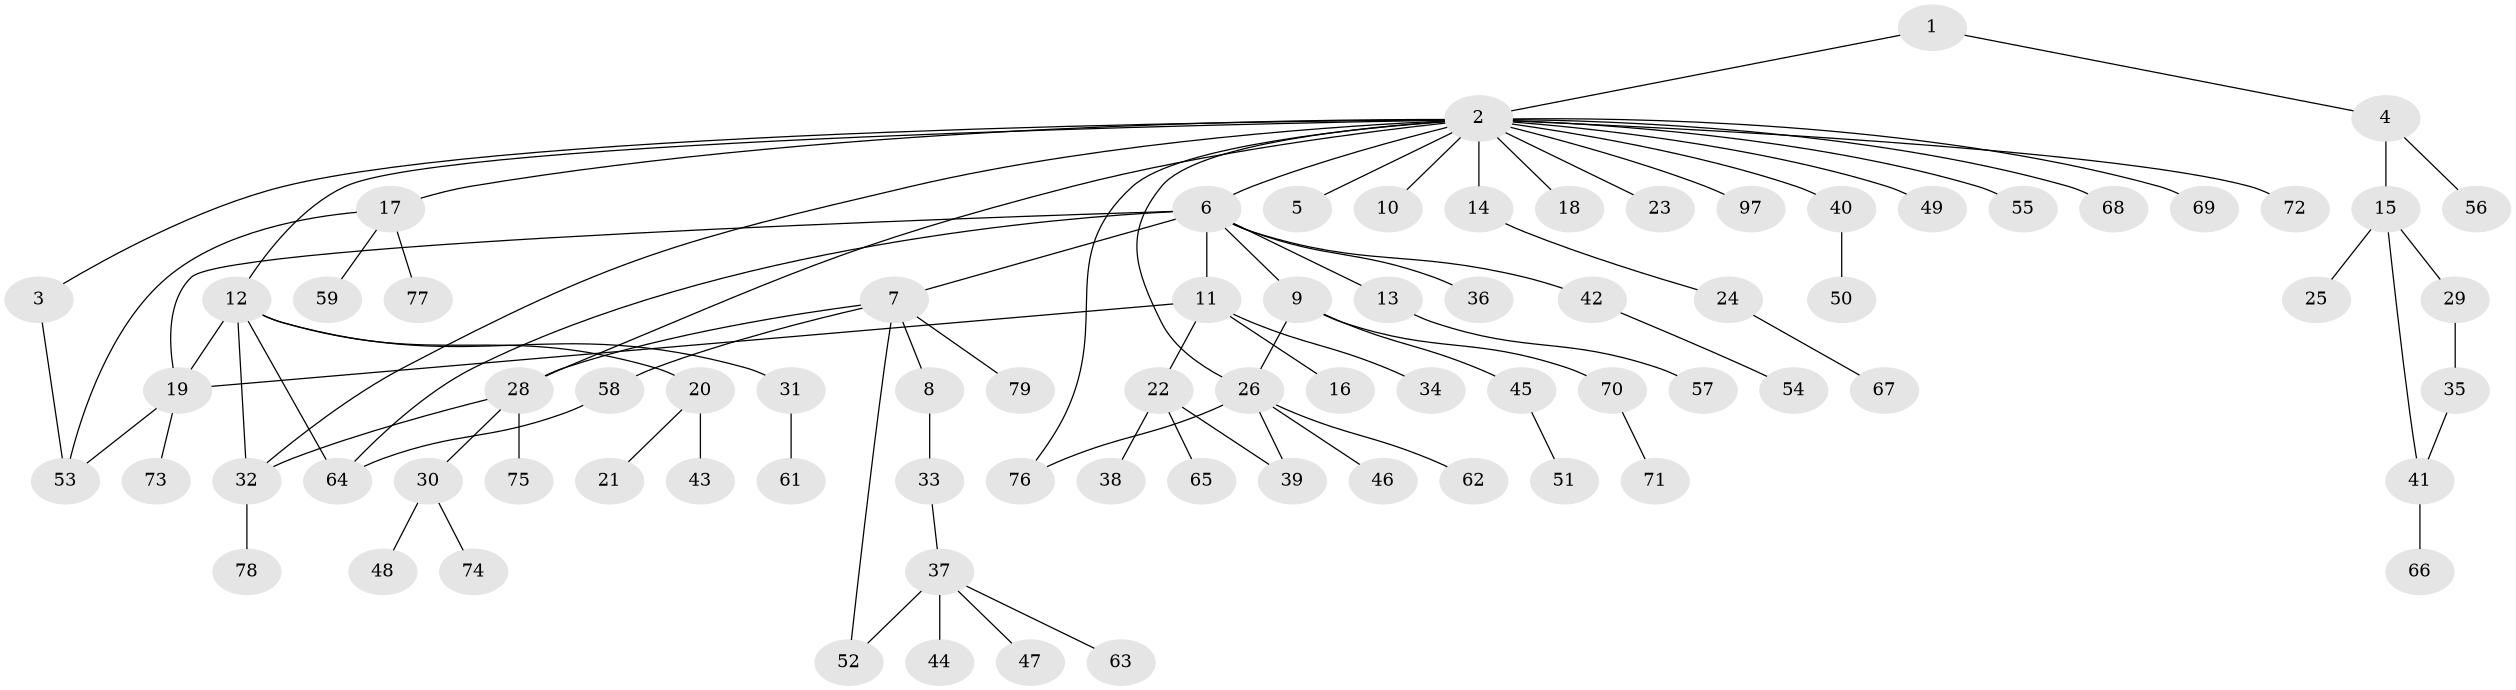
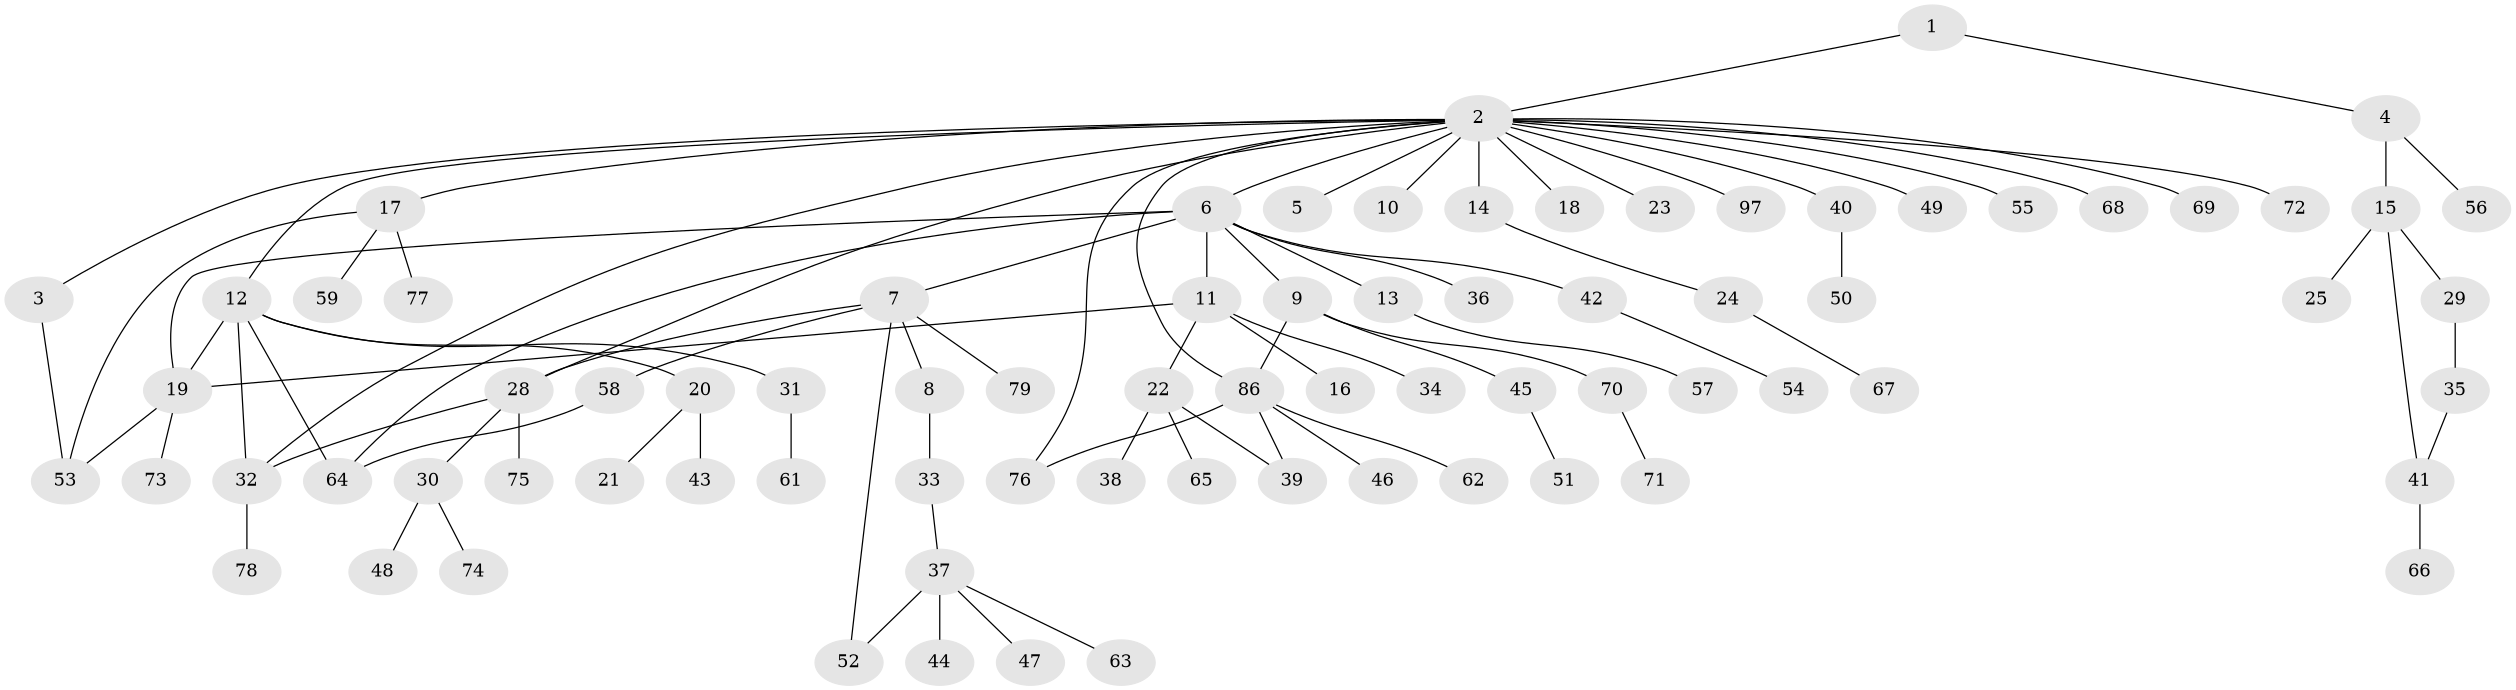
(1250, 391) -> (1250, 391)
